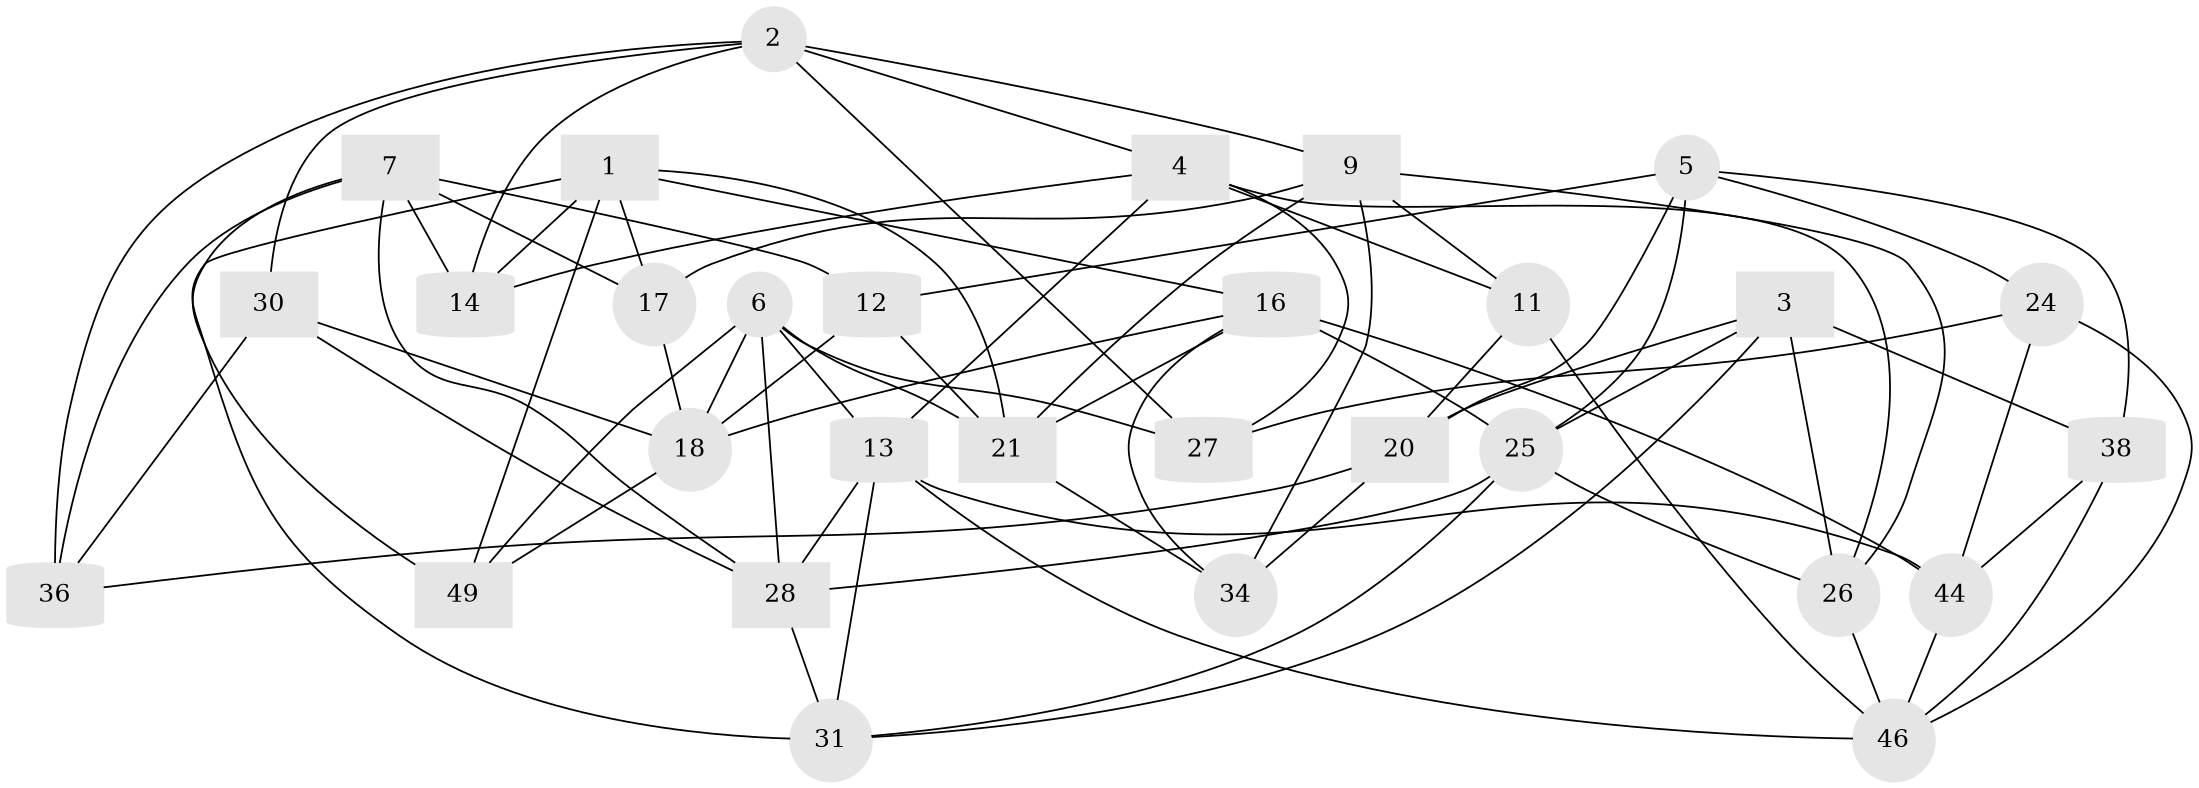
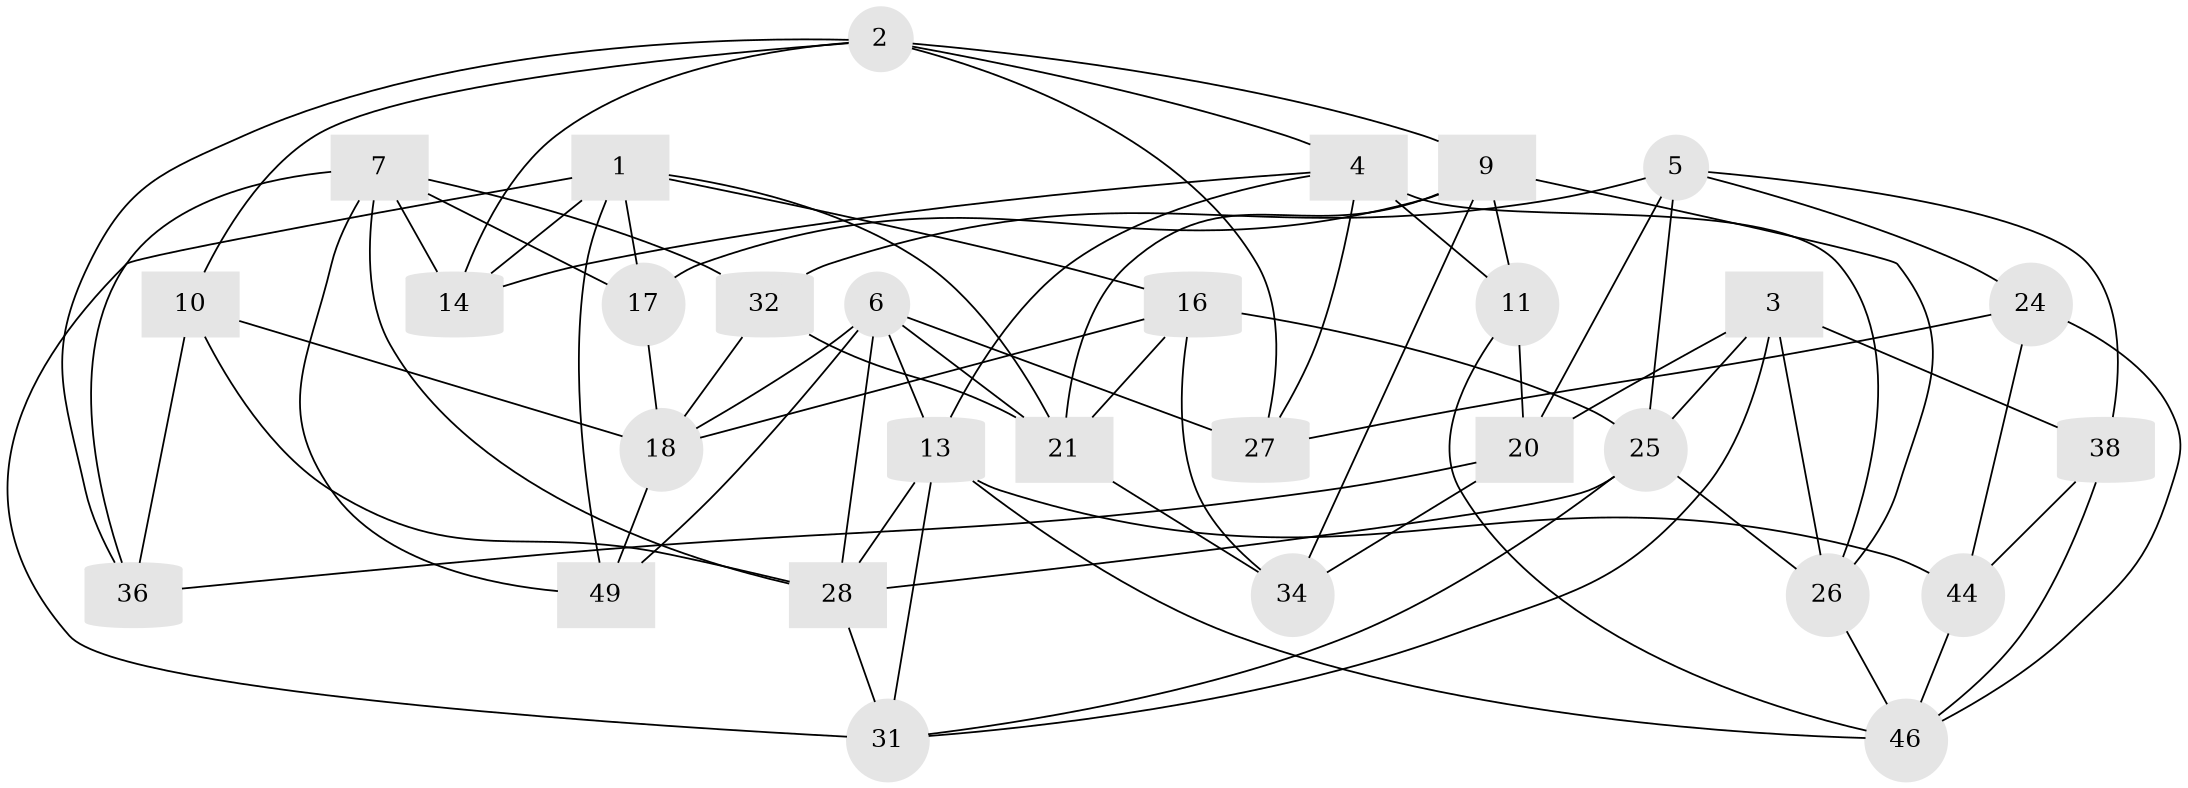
(269, 304) -> (191, 304)
(872, 304) -> (765, 304)
(1642, 434) -> none
